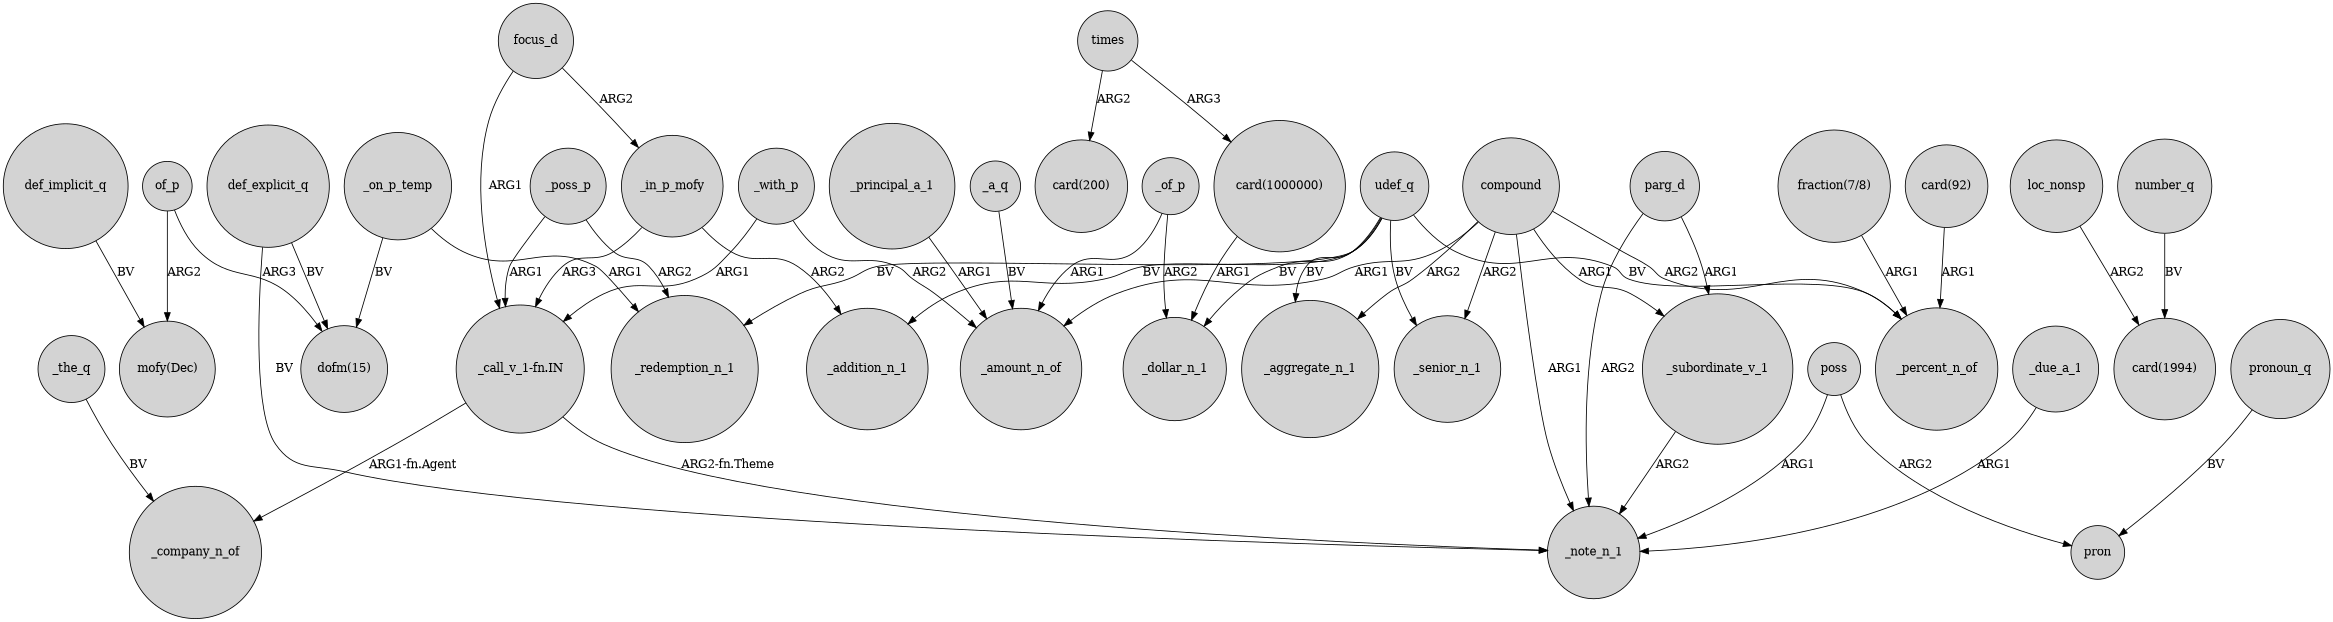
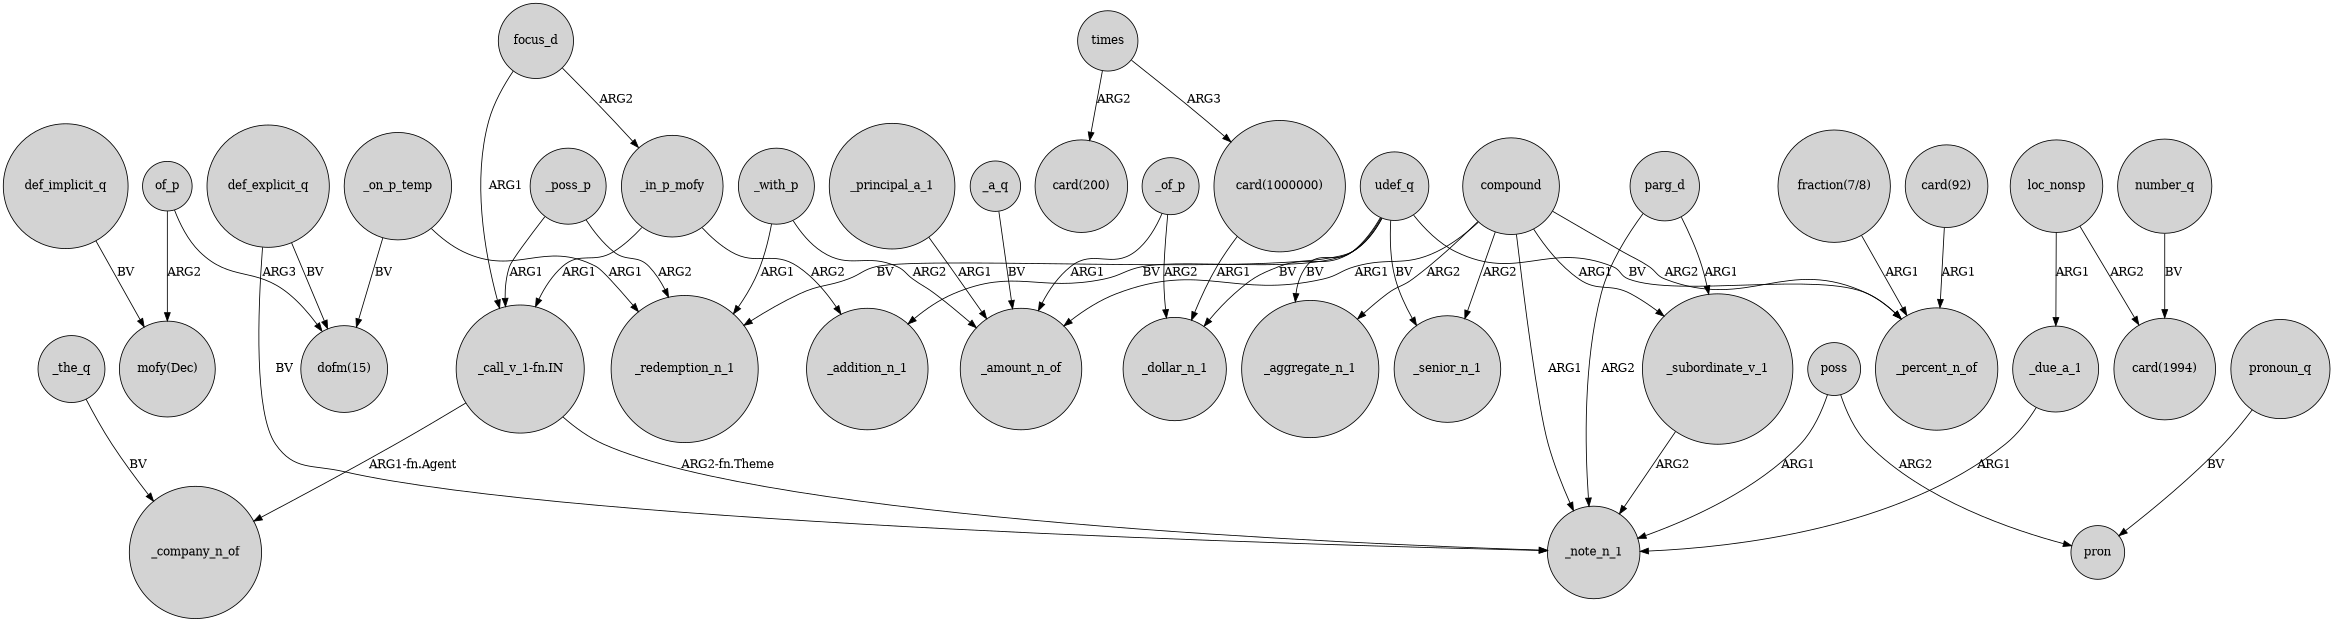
(579, 273) -> (579, 273)
none -> (2056, 275)
(672, 285) -> (760, 268)
